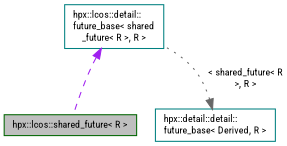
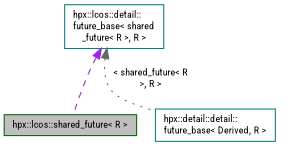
(193, 68) -> (117, 96)
